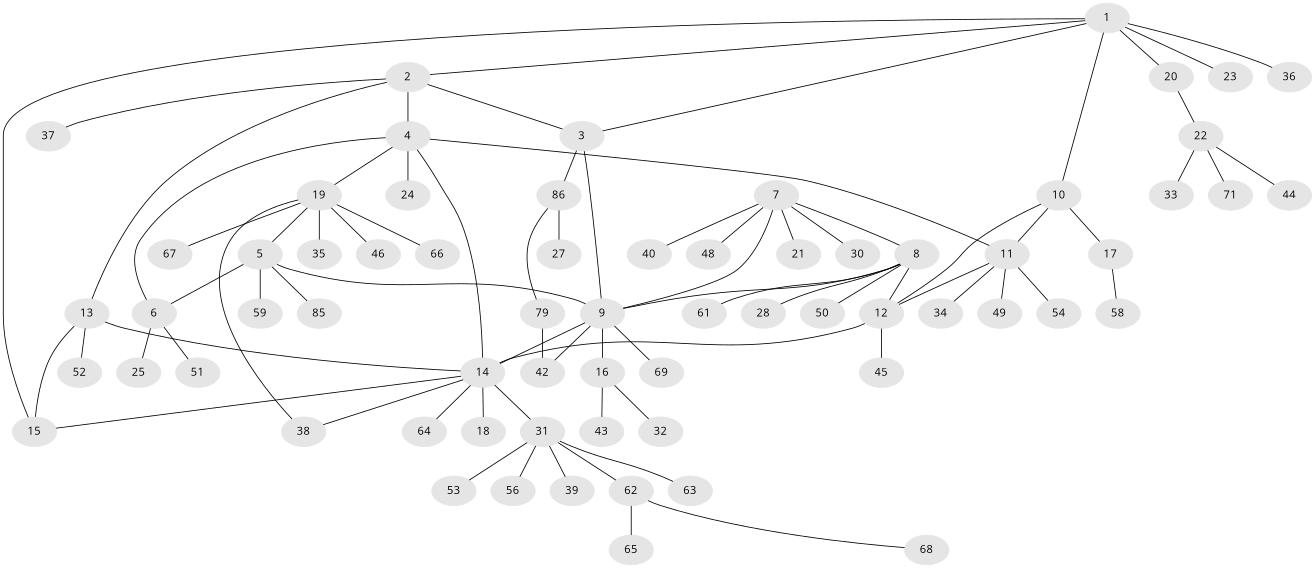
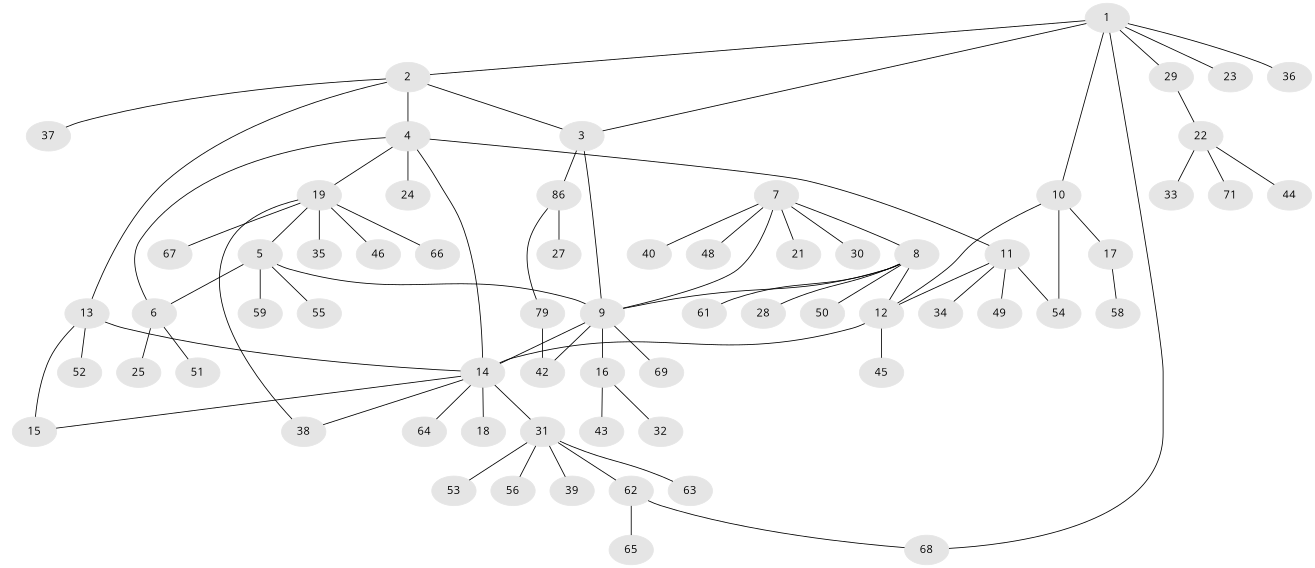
(392, 42) -> (1162, 363)
(1171, 77) -> (1171, 77)
(1033, 225) -> (1059, 254)
(319, 314) -> (319, 314)
